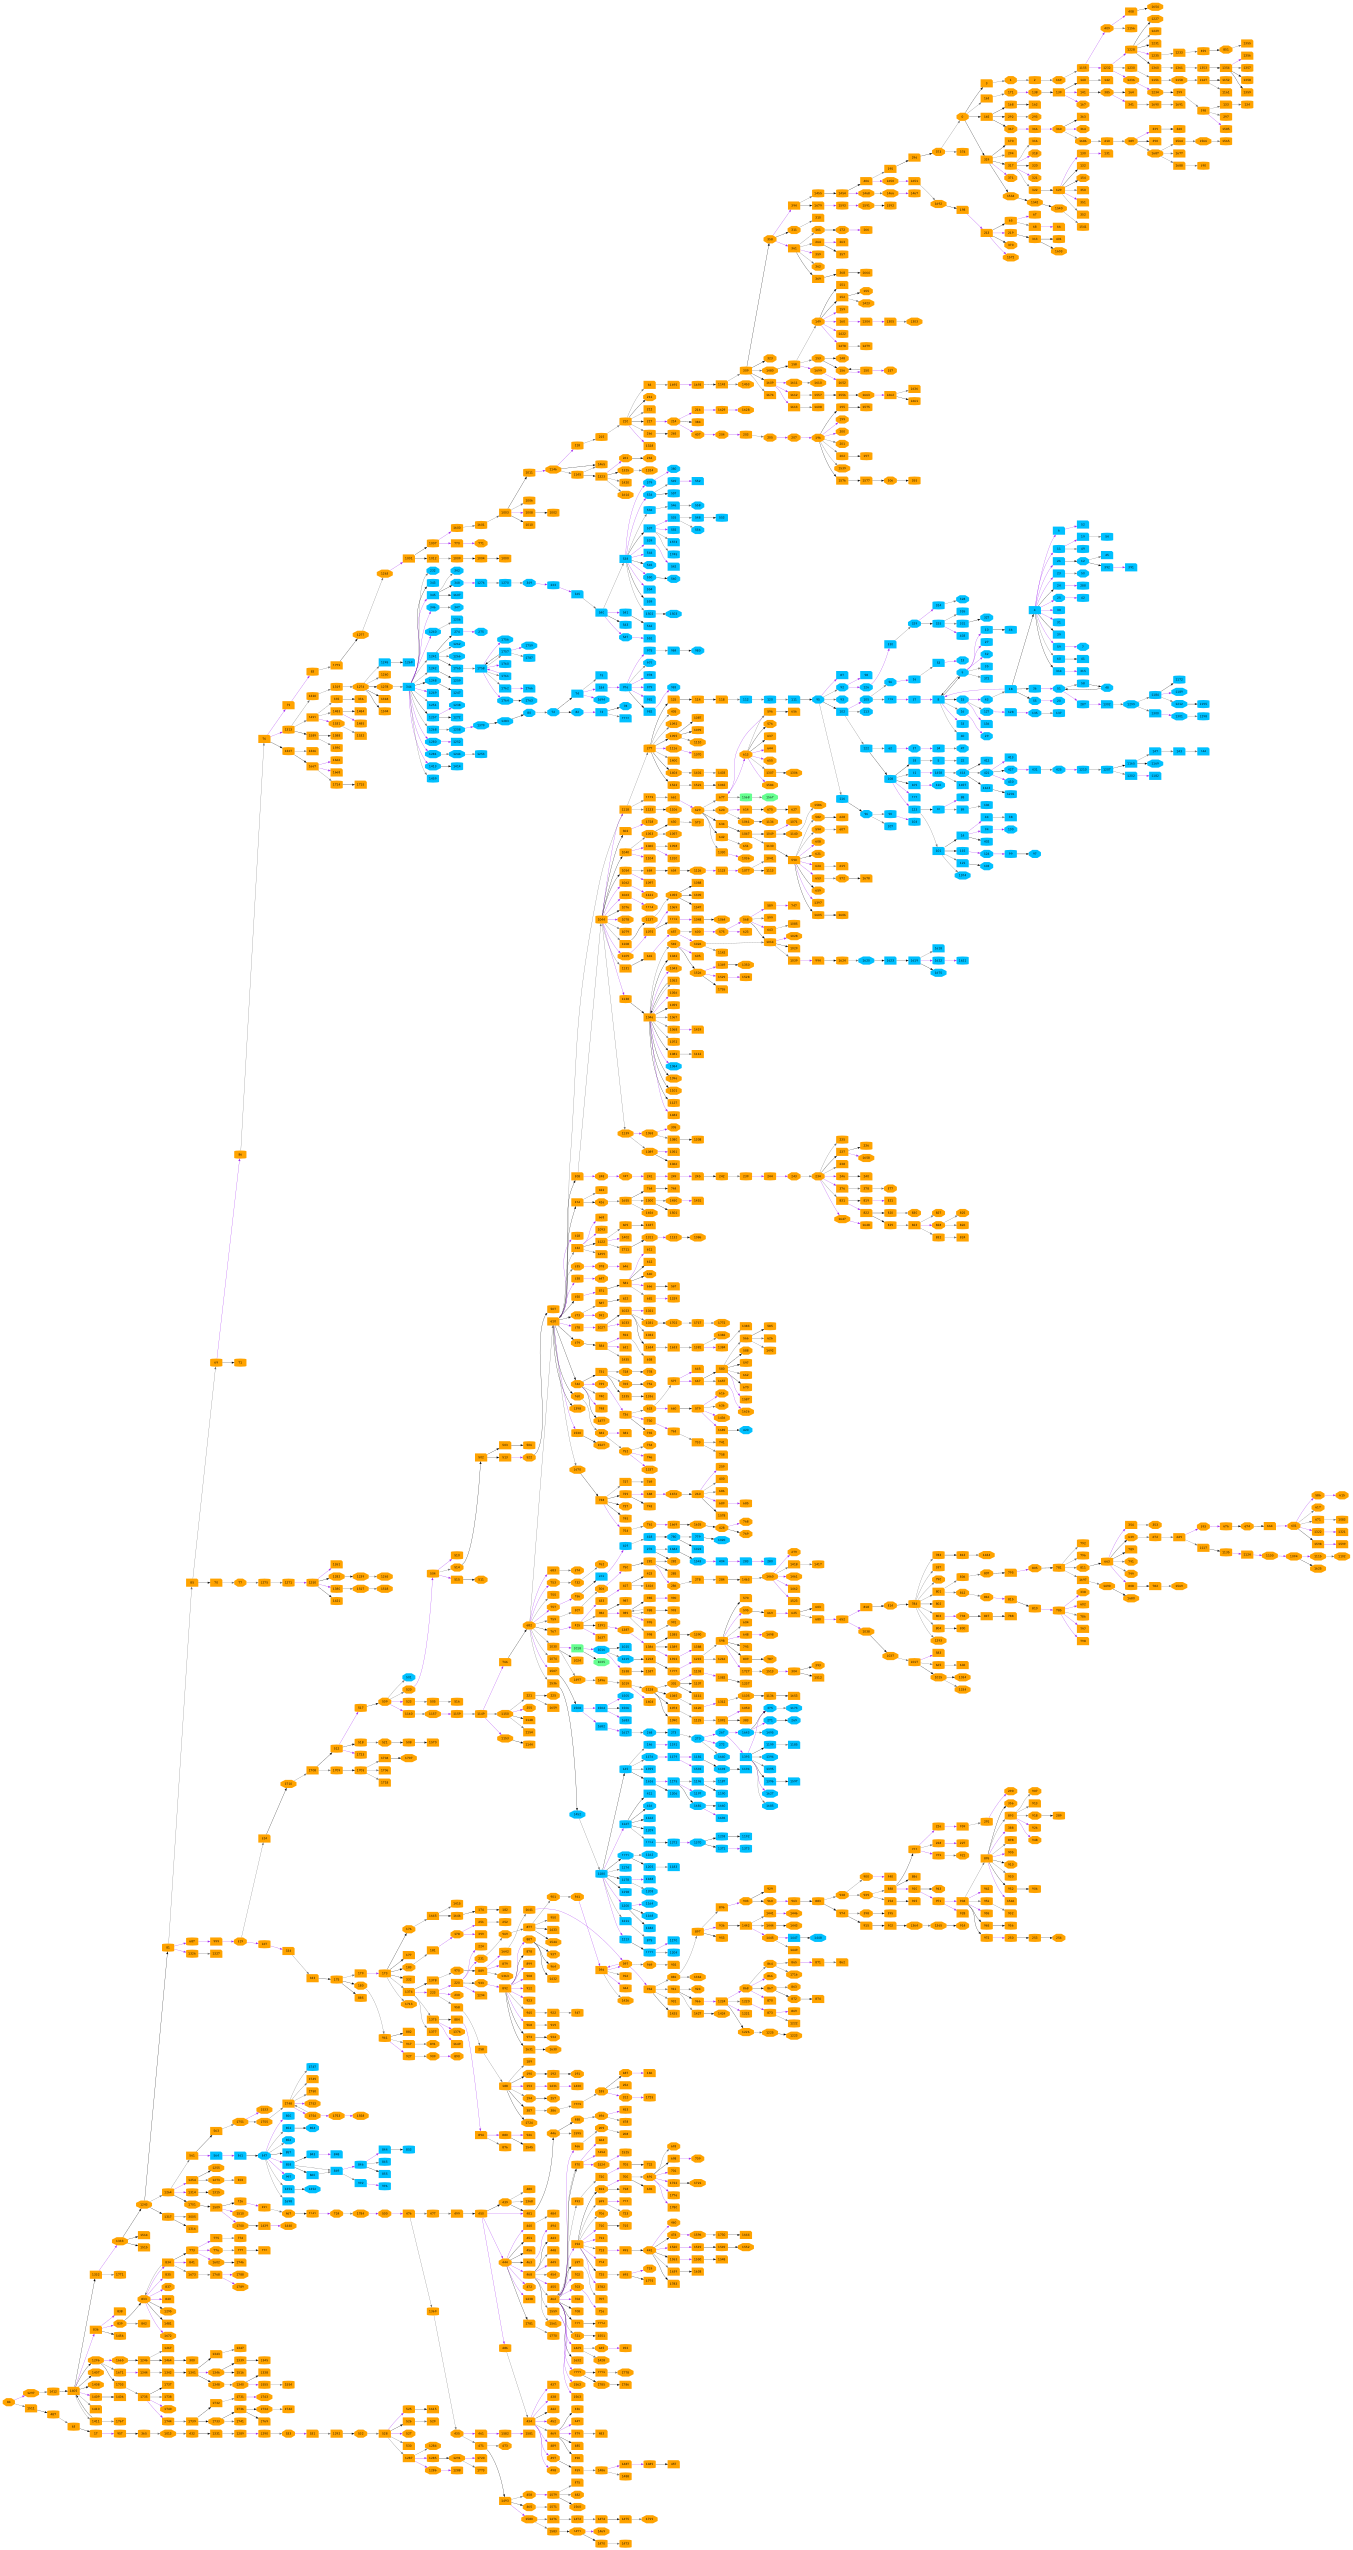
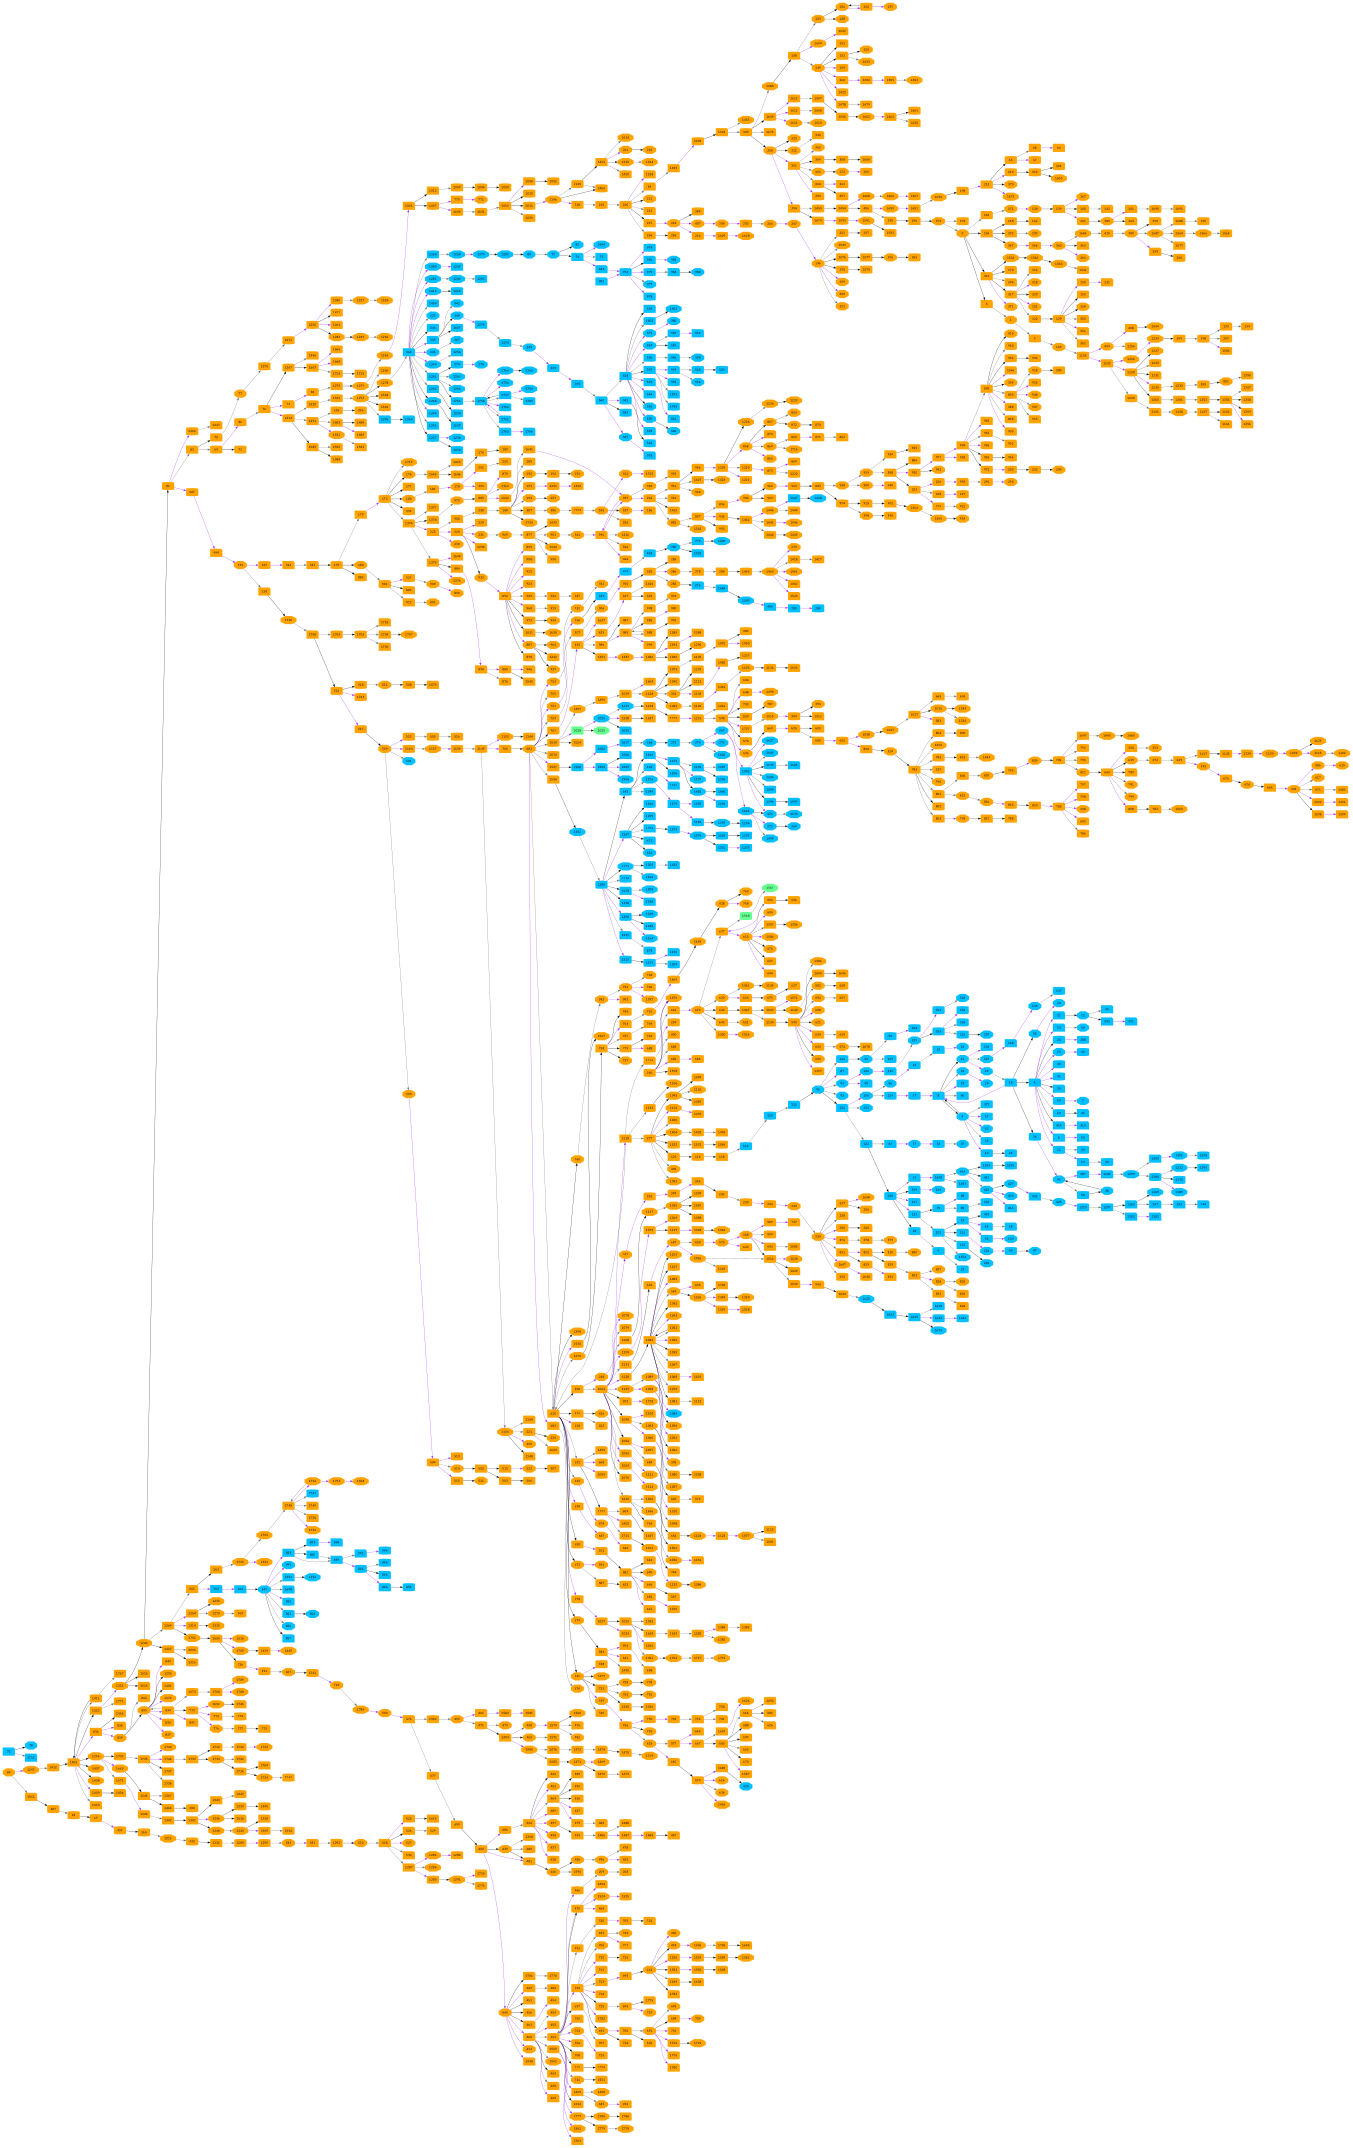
(757, 365) -> (781, 145)
(637, 693) -> (612, 277)
(588, 712) -> none
(686, 1494) -> (662, 1036)
(661, 1555) -> (685, 585)
(939, 1665) -> (939, 696)
